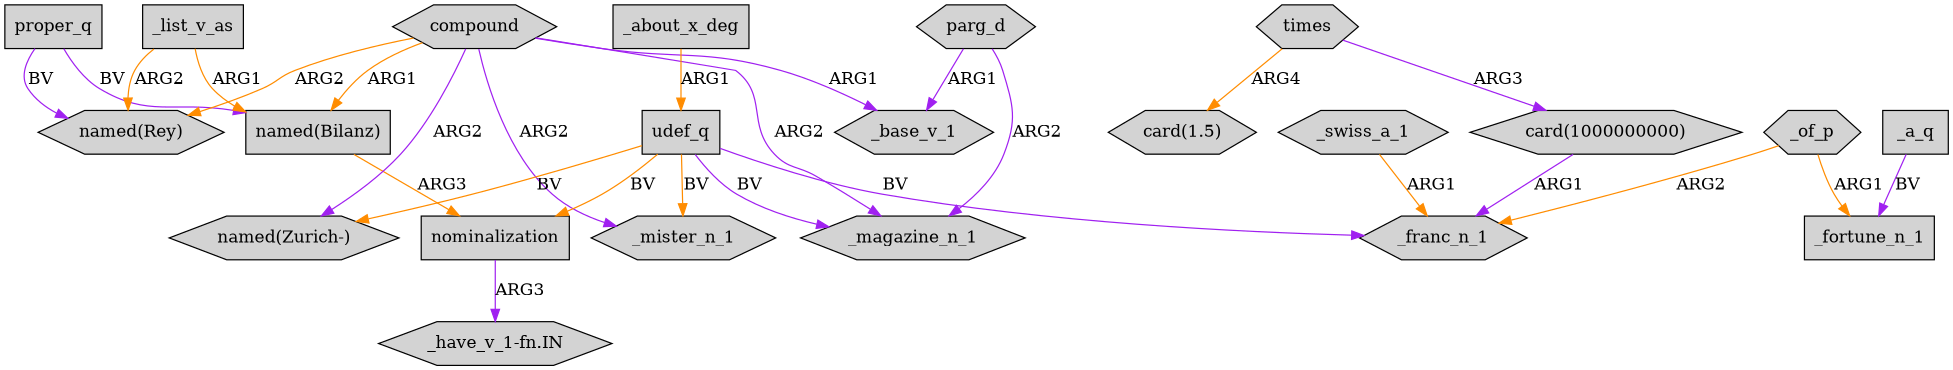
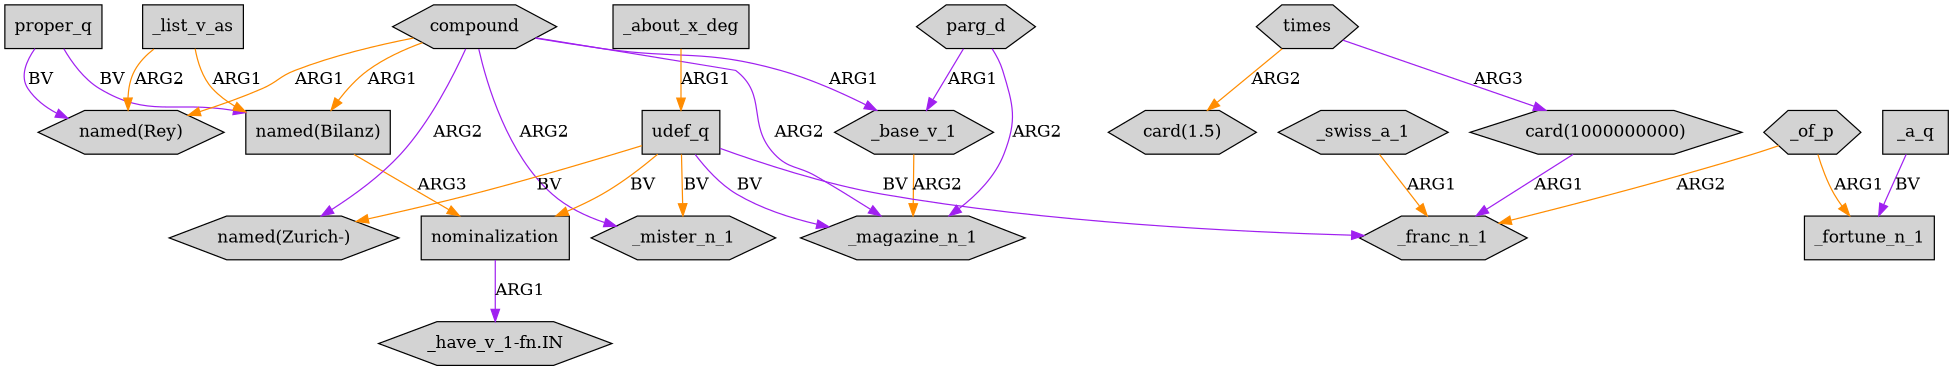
(320, 80) -> (320, 80)
(1276, 80) -> (1276, 80)
none -> (914, 179)
(520, 291) -> (520, 291)
